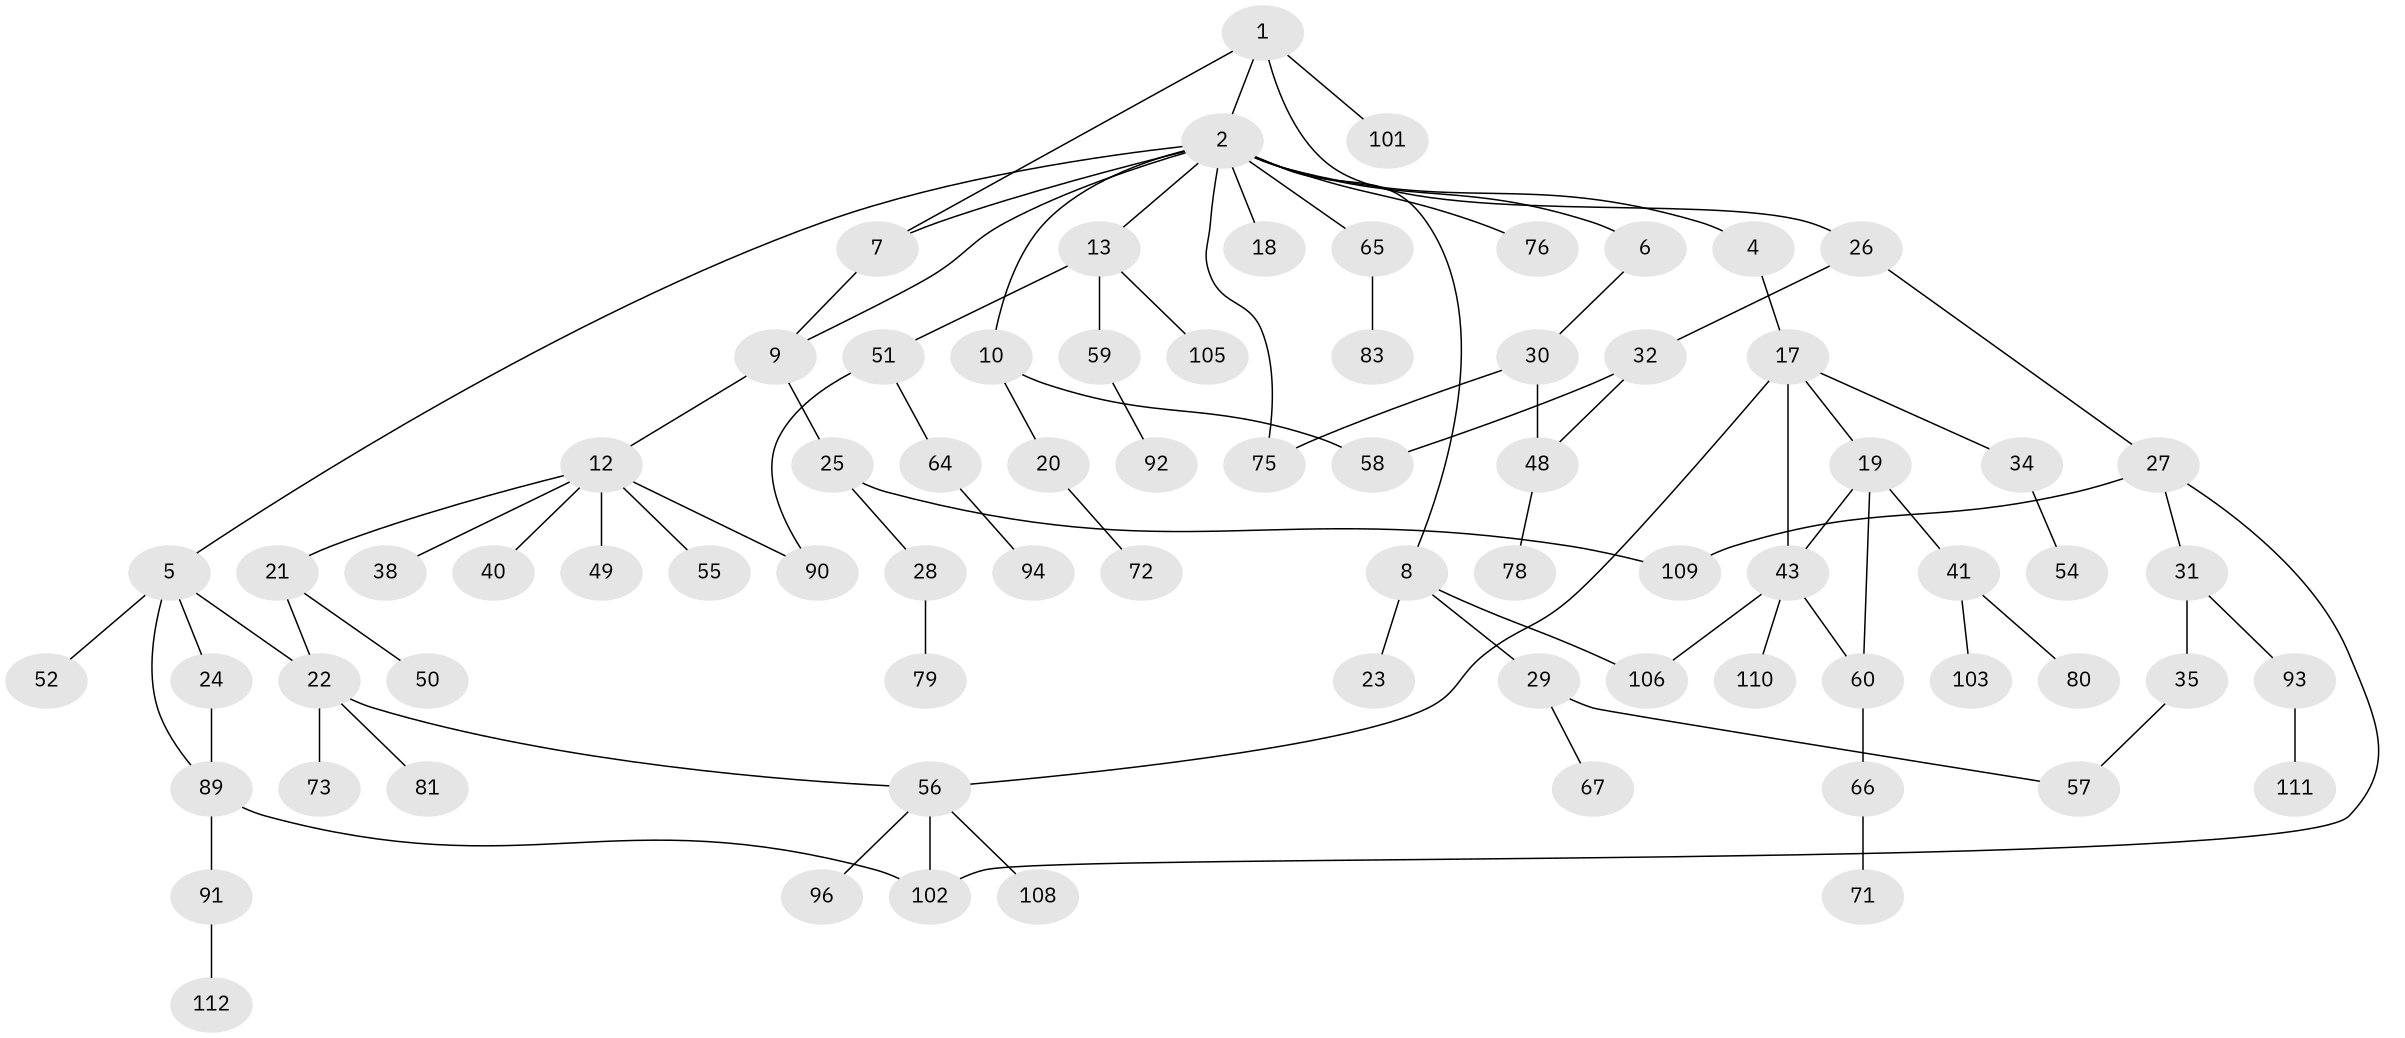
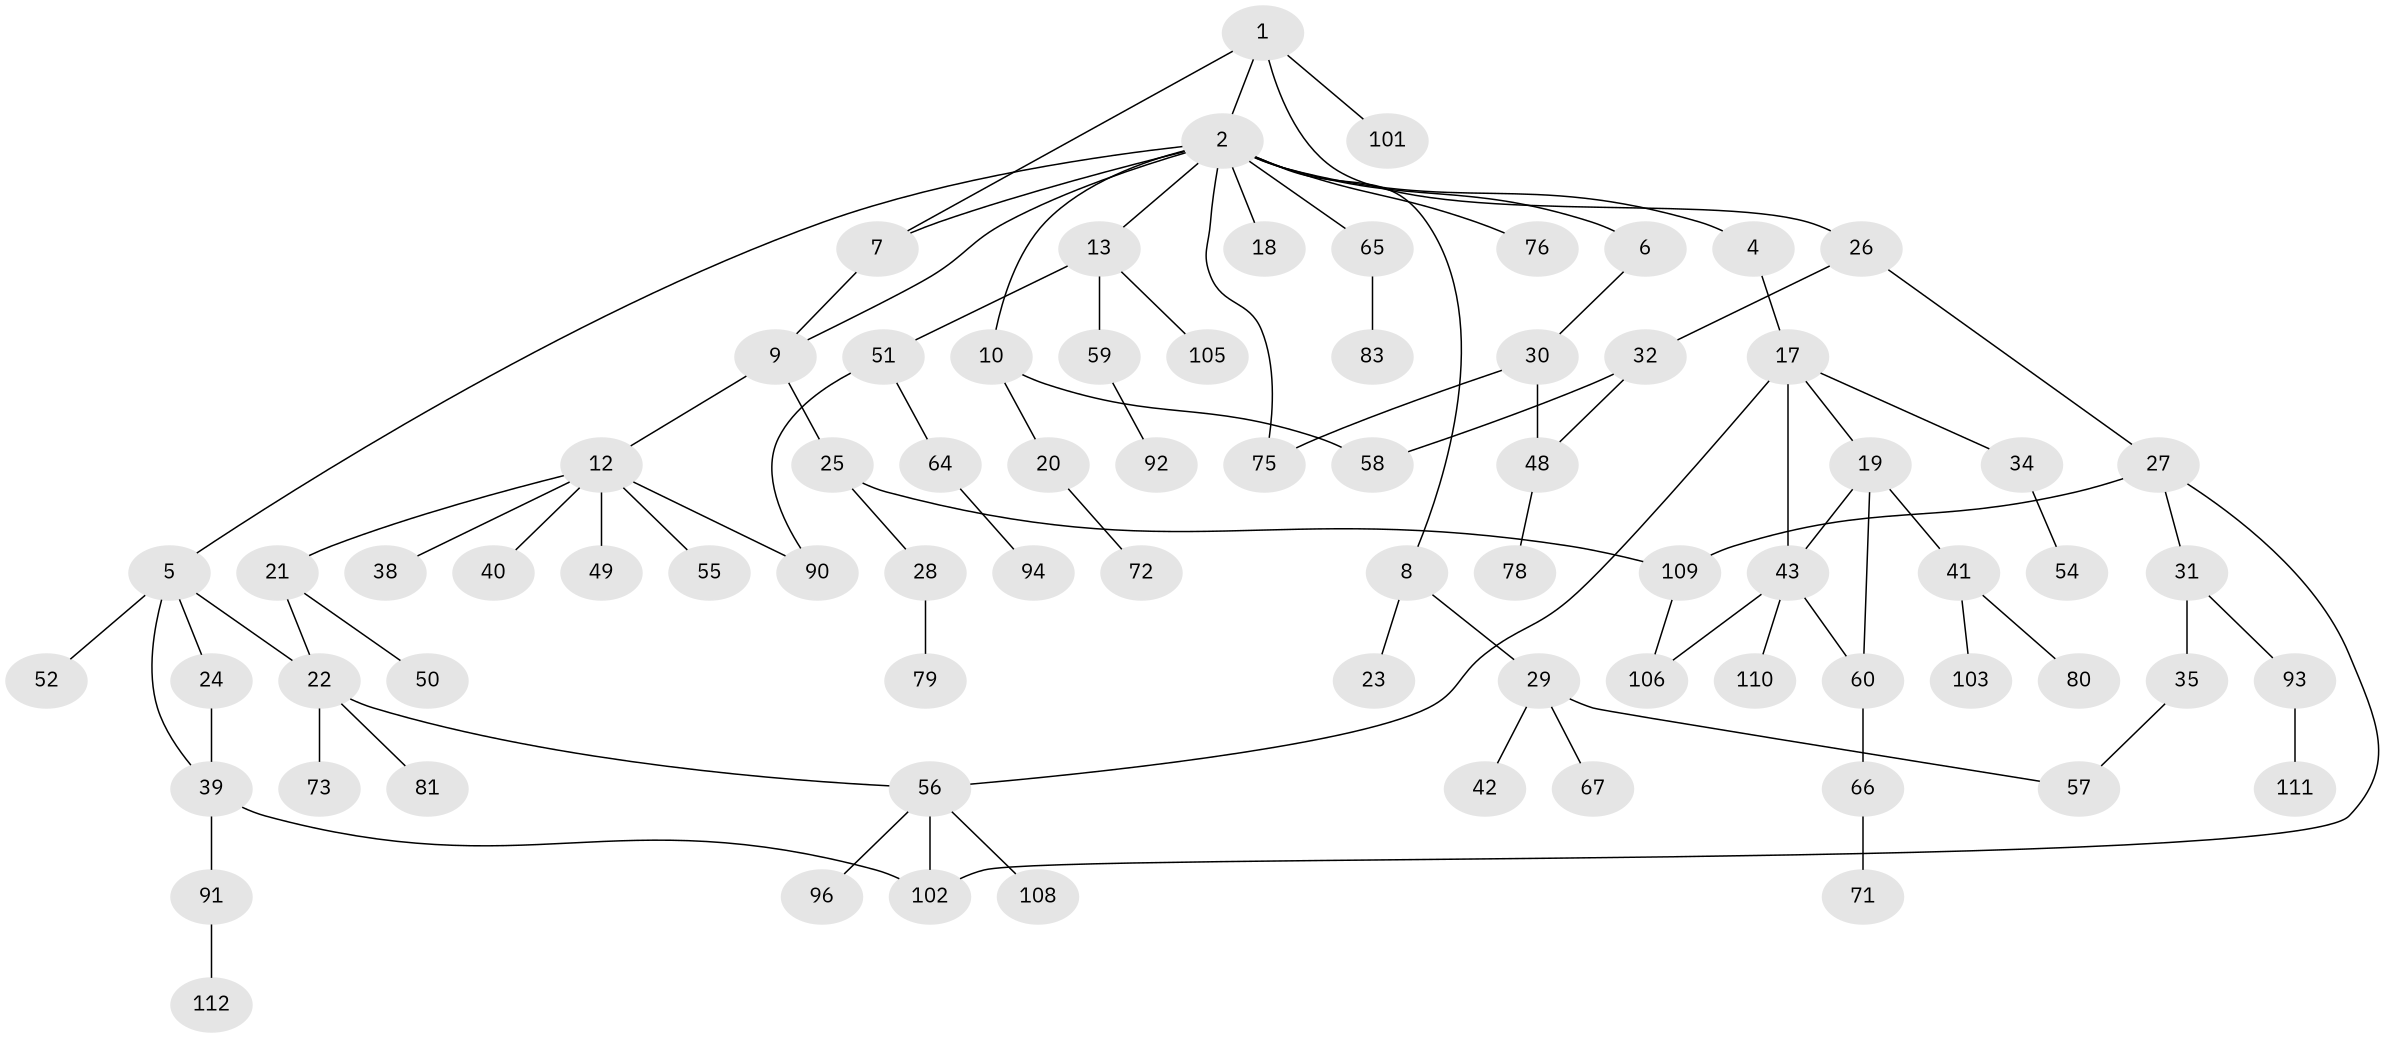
(1514, 622) -> (1663, 627)
(212, 789) -> (212, 789)
none -> (1485, 789)
